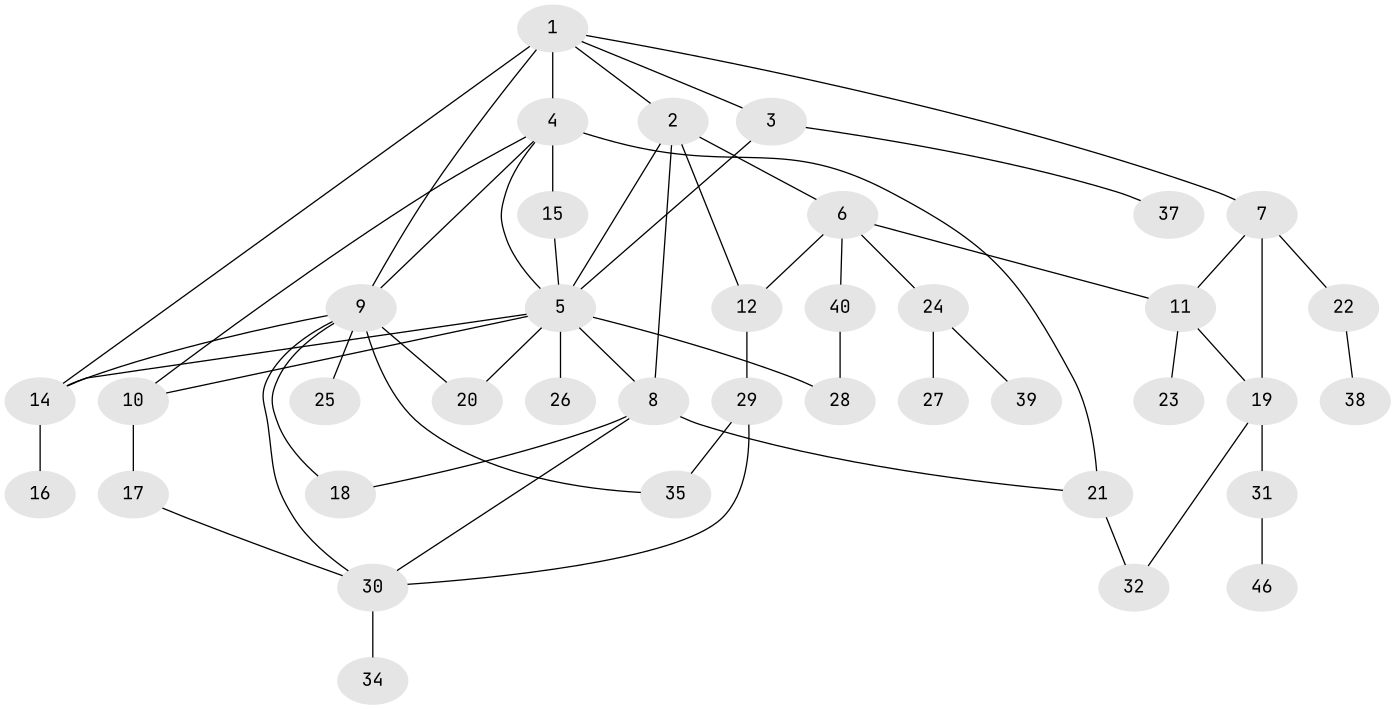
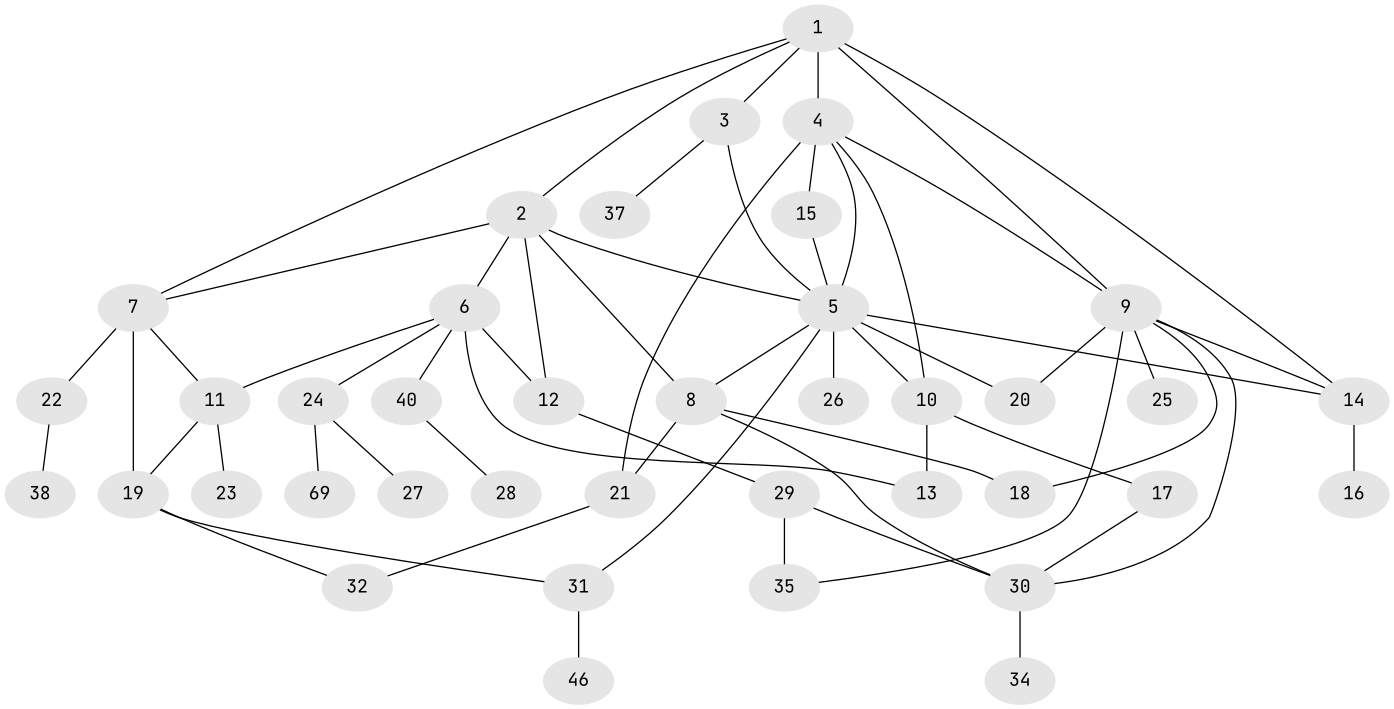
none -> (328, 261)
(704, 348) -> (726, 453)
(1026, 401) -> (320, 494)
none -> (927, 494)
